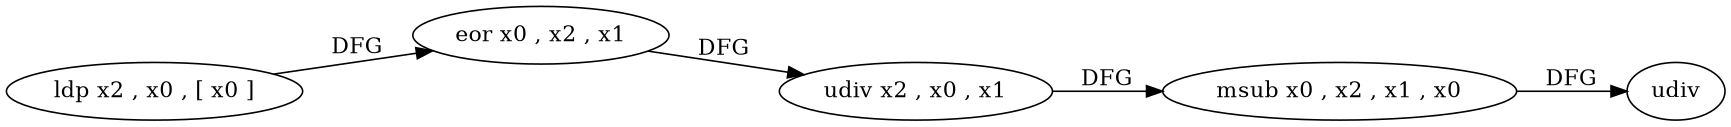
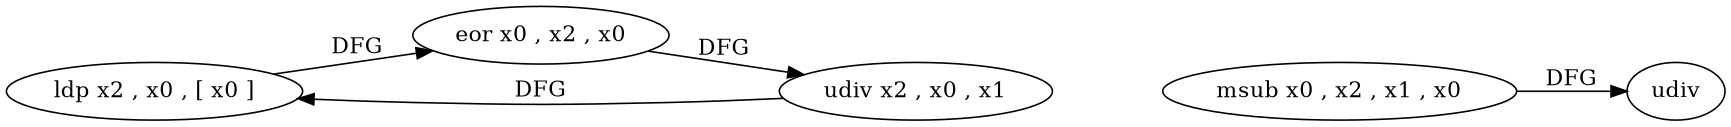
(541, 35) -> (541, 35)
(1099, 91) -> (549, 104)
